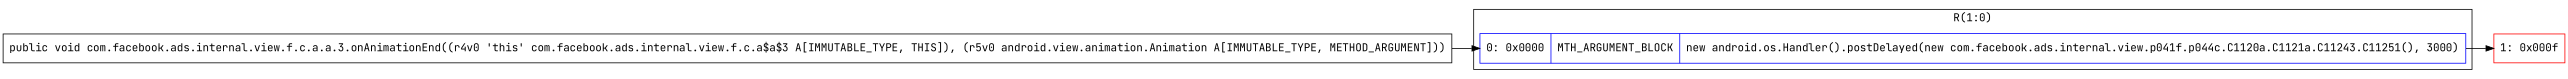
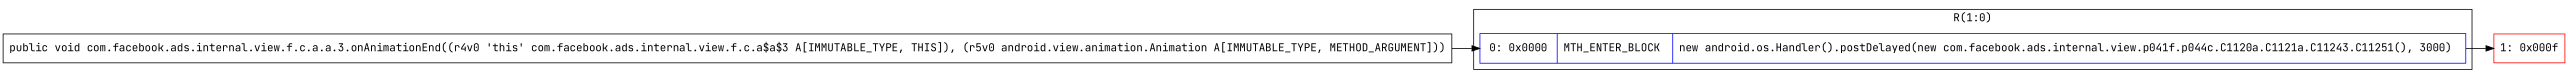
(1615, 48) -> (1612, 48)
